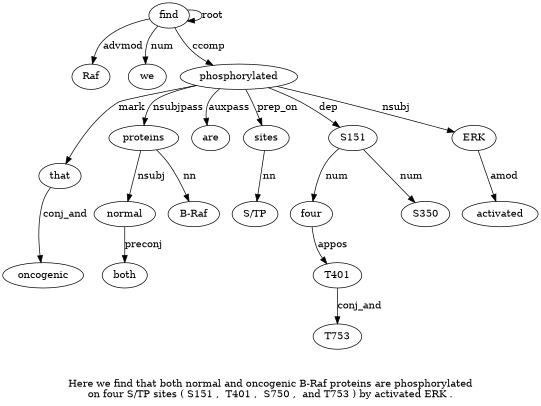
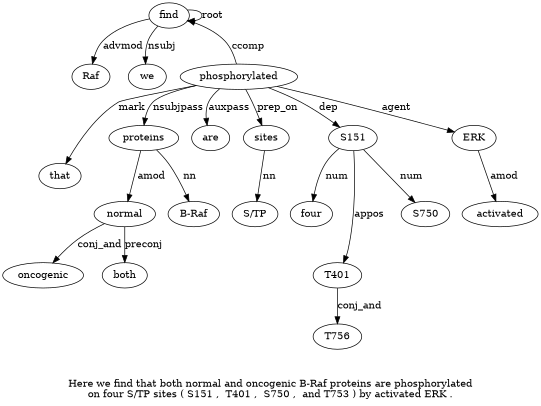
(162, 46) -> (162, 46)
(188, 47) -> (221, 38)
(396, 107) -> (396, 107)
(152, 176) -> (152, 176)
(425, 214) -> (425, 214)
(39, 220) -> (79, 238)
(315, 243) -> (354, 204)
(337, 337) -> (337, 337)
